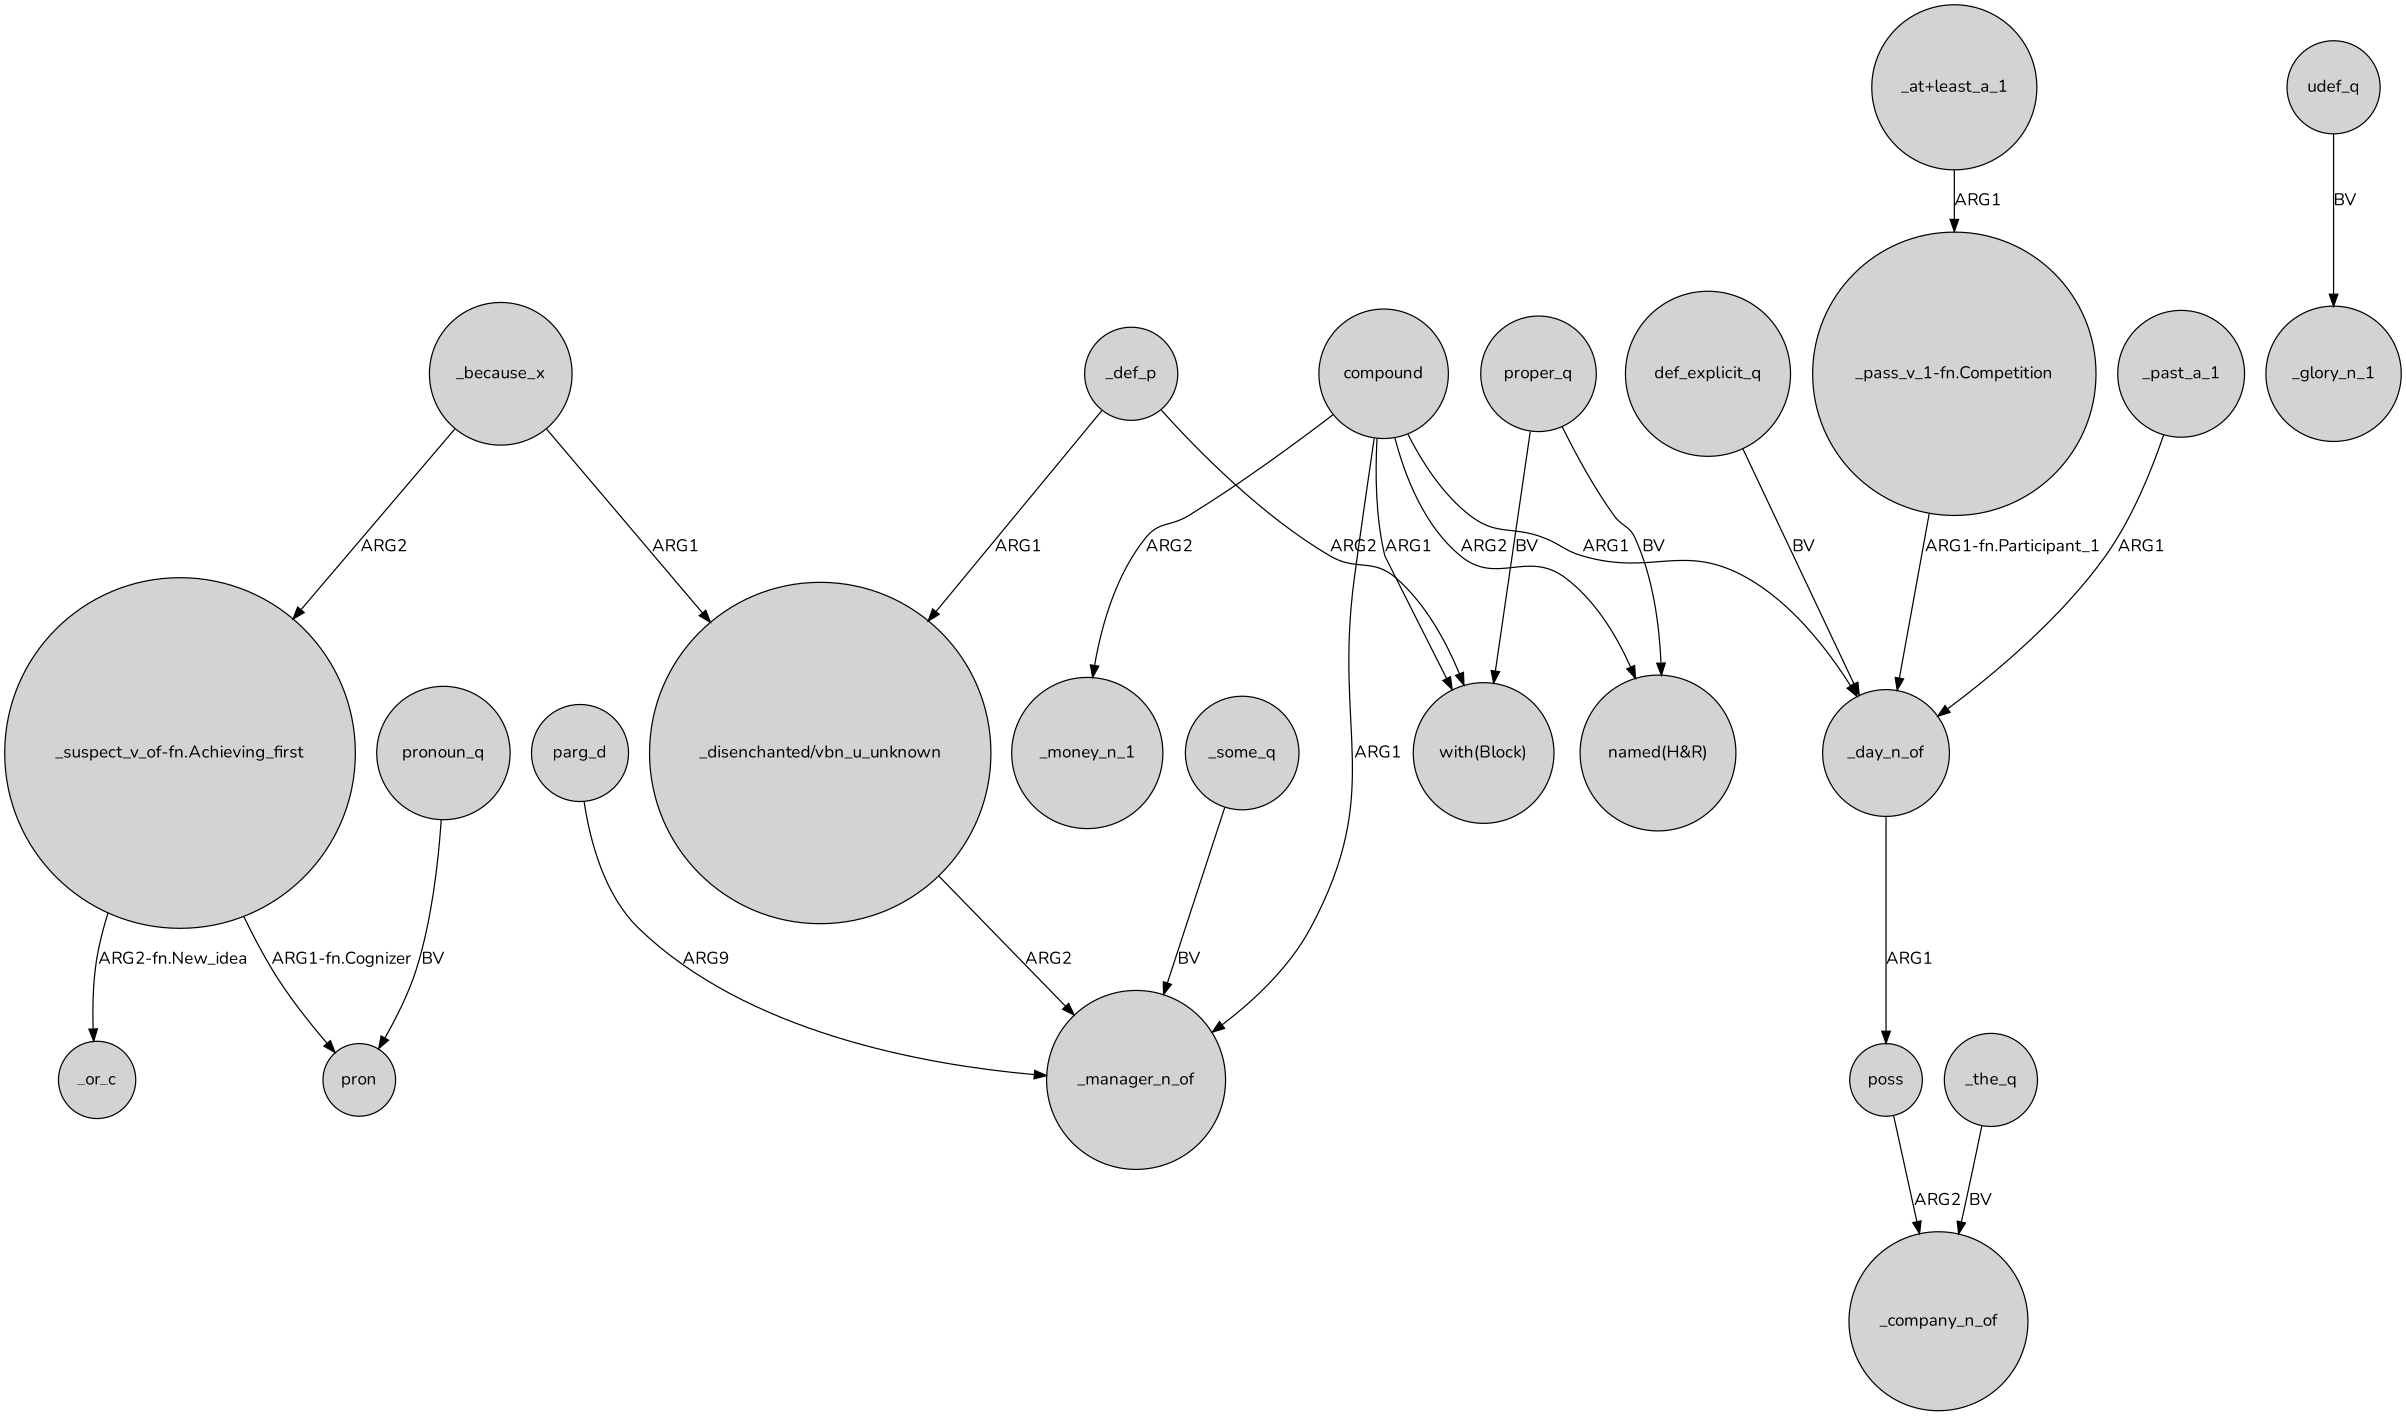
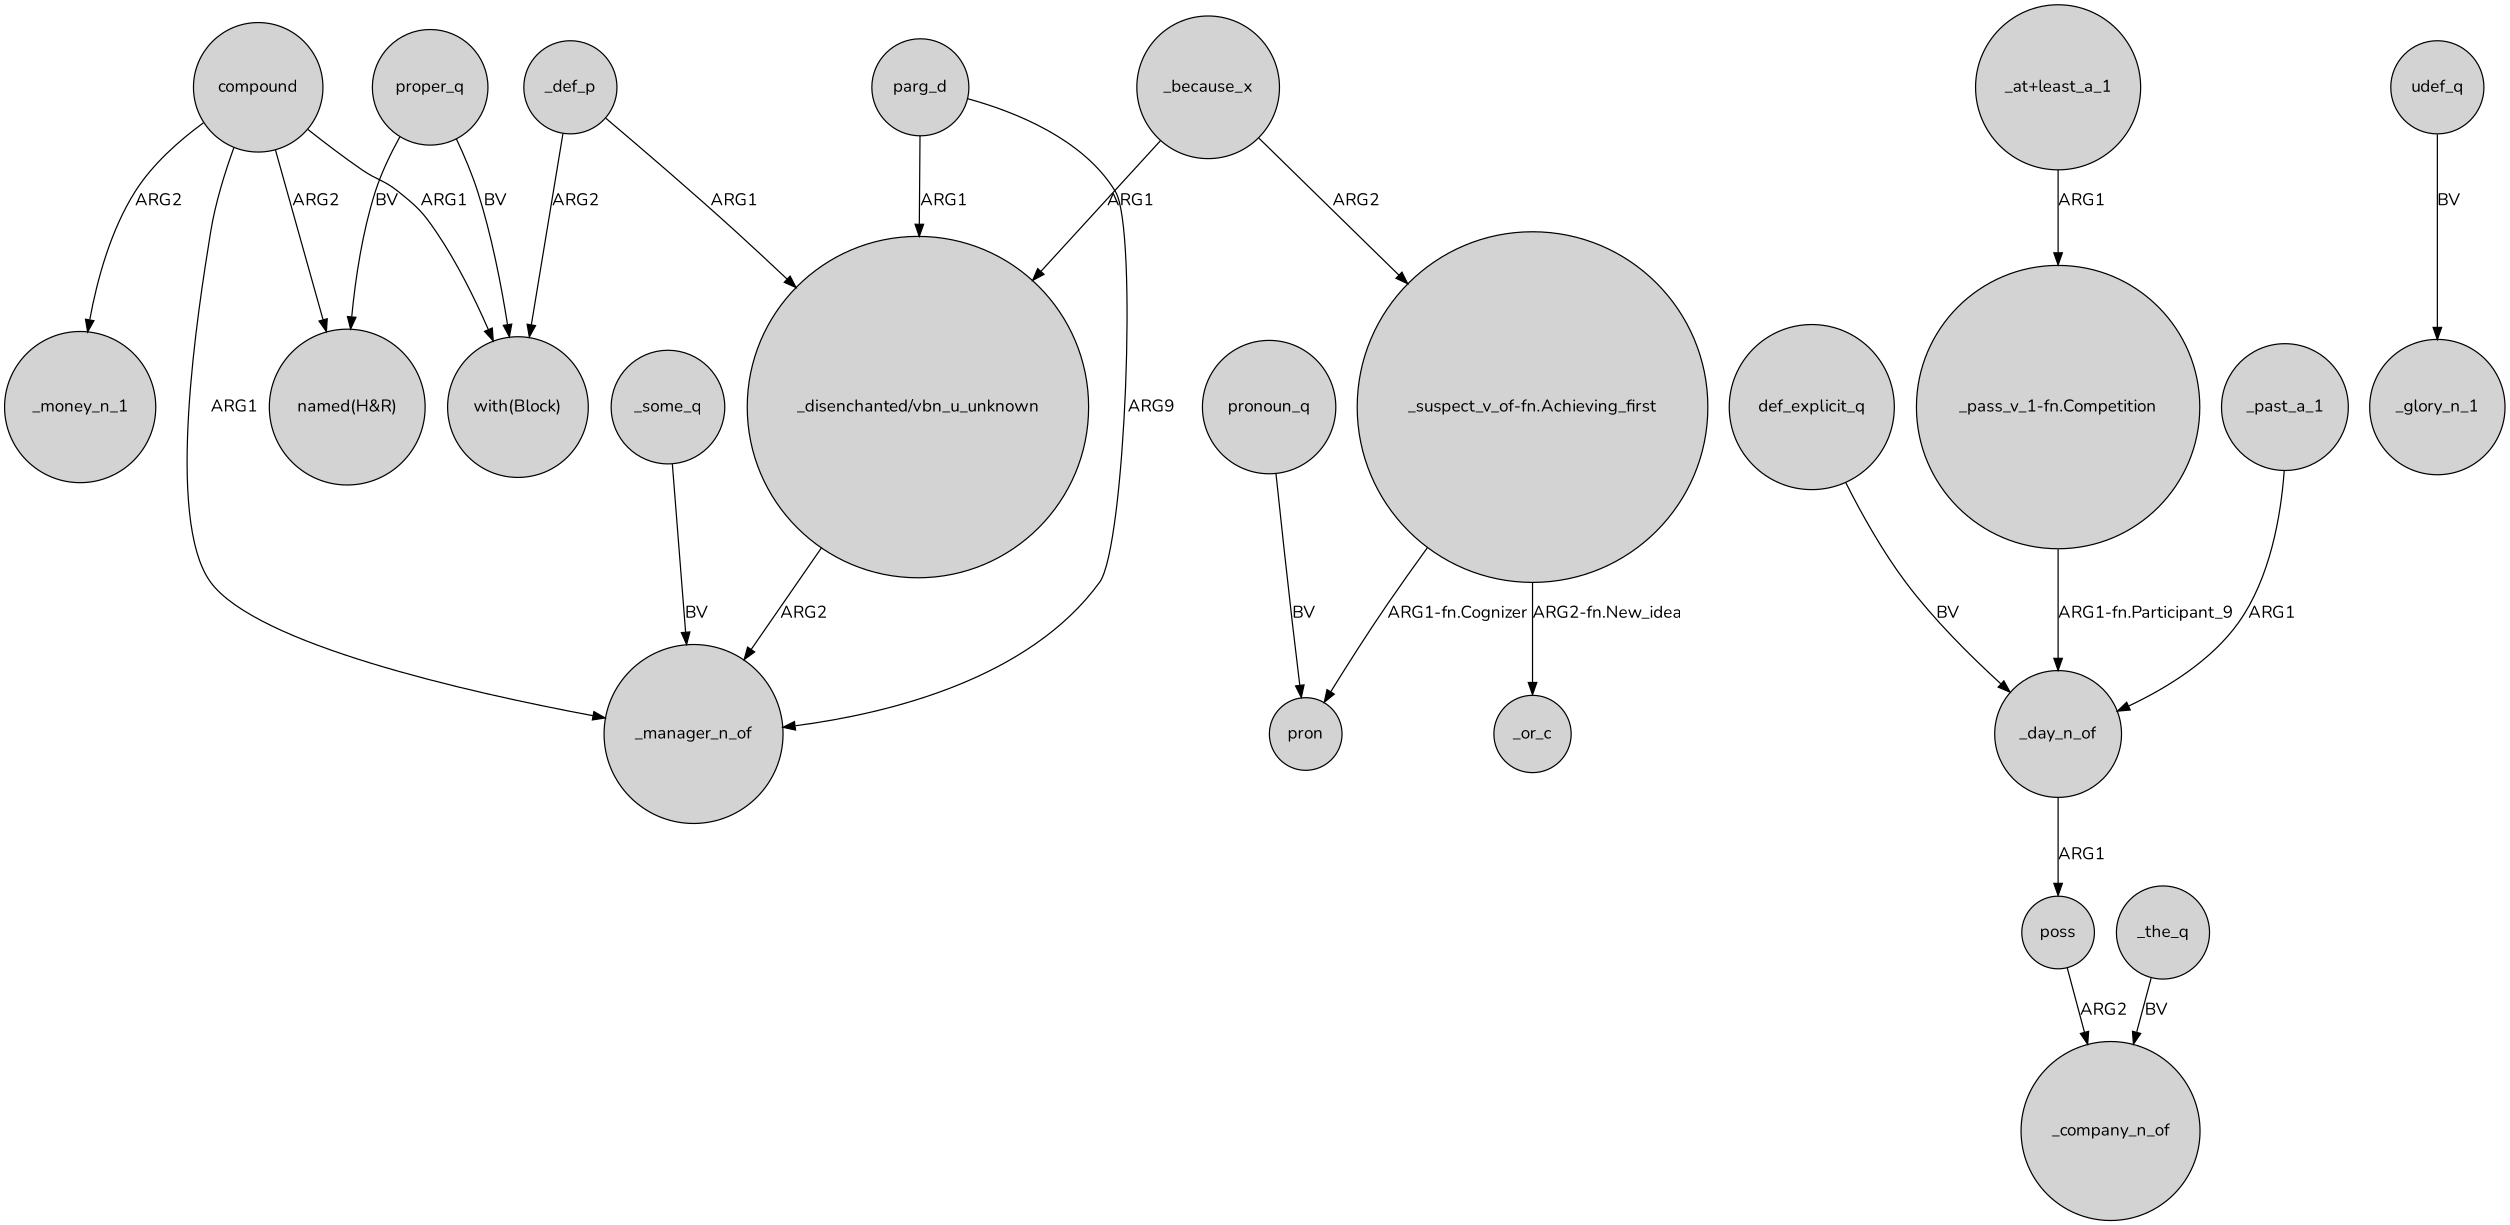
none -> (920, 180)
(2013, 547) -> (2146, 613)
(1630, 563) -> none
